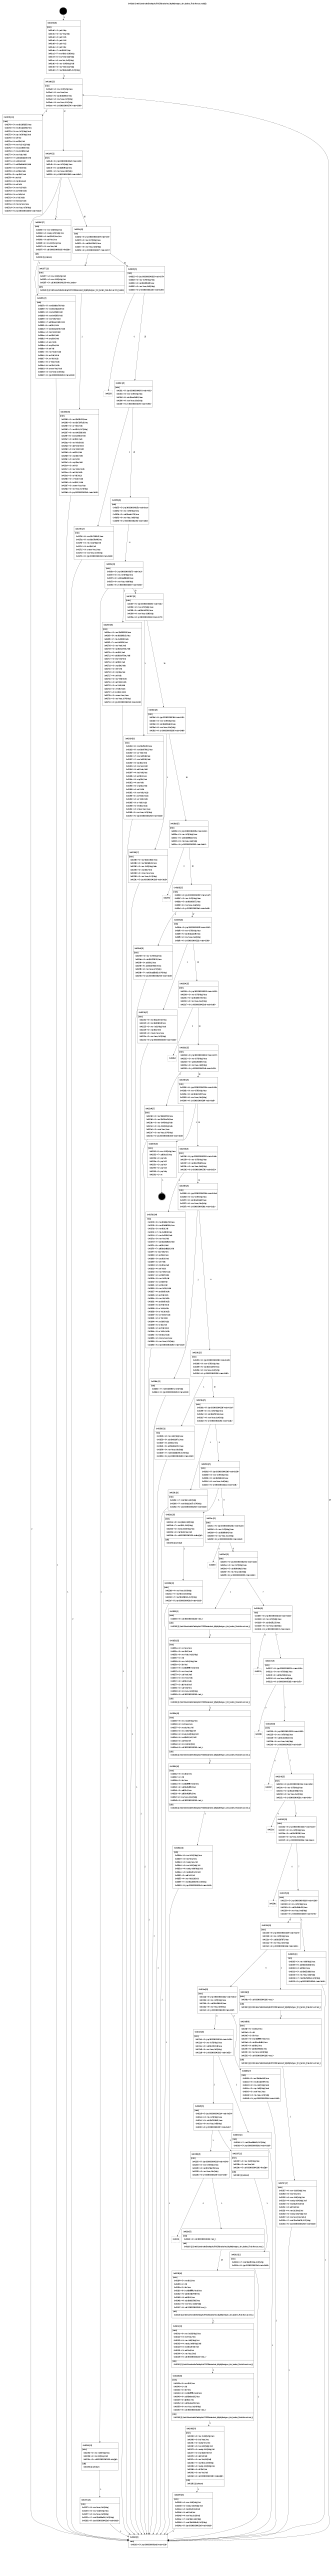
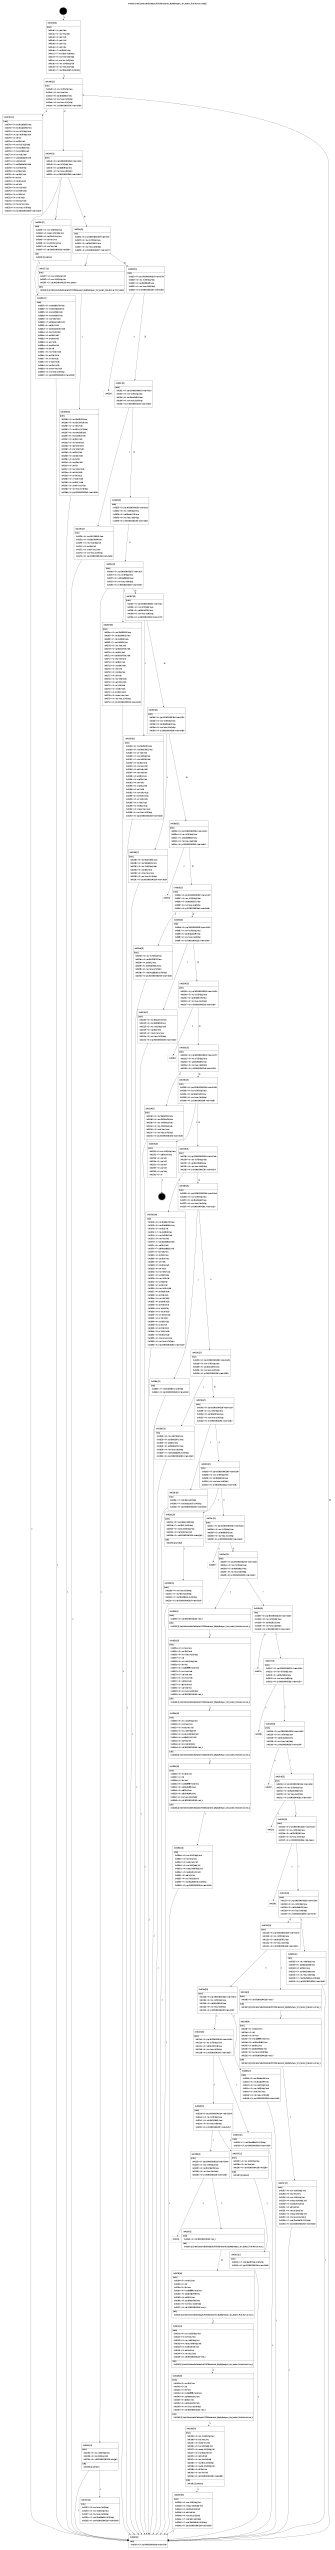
(118, 2531) -> (76, 2524)
